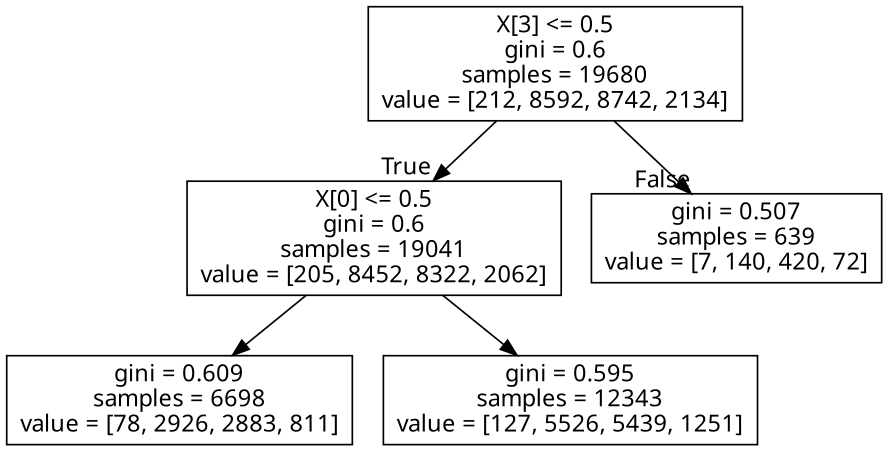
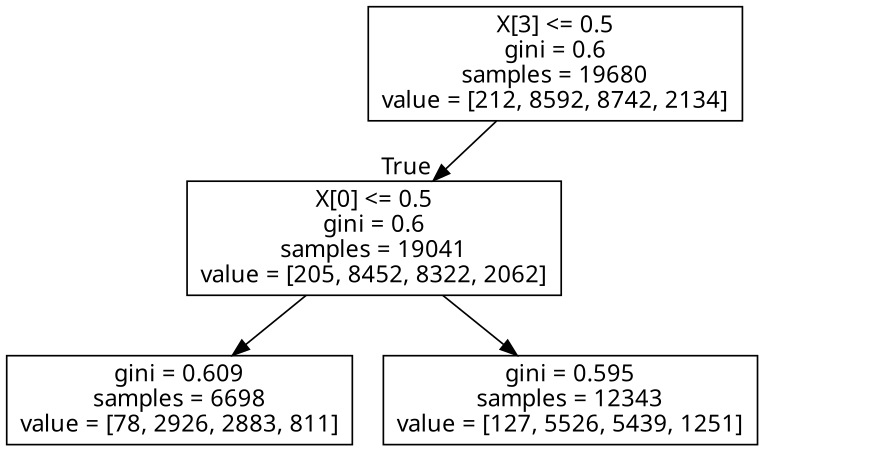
(737, 238) -> none
